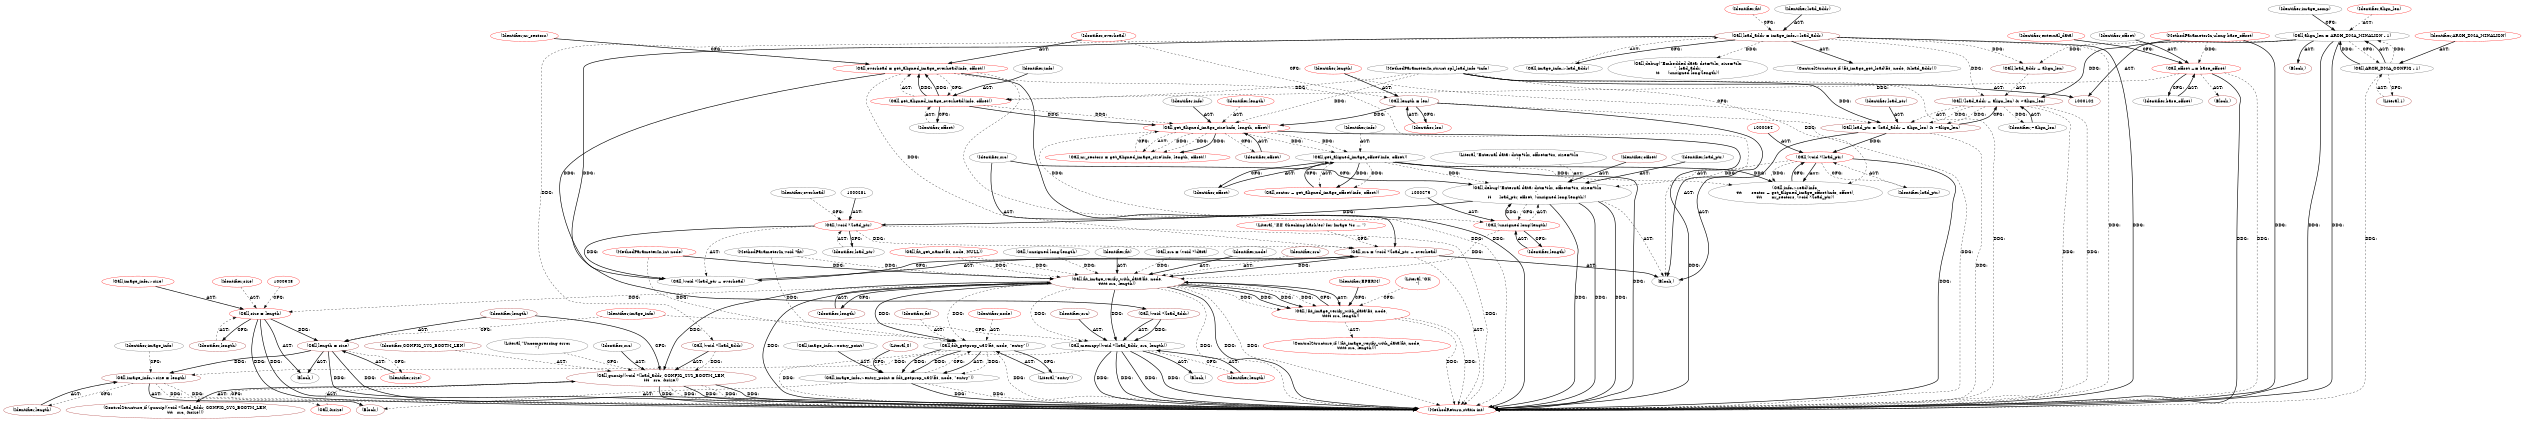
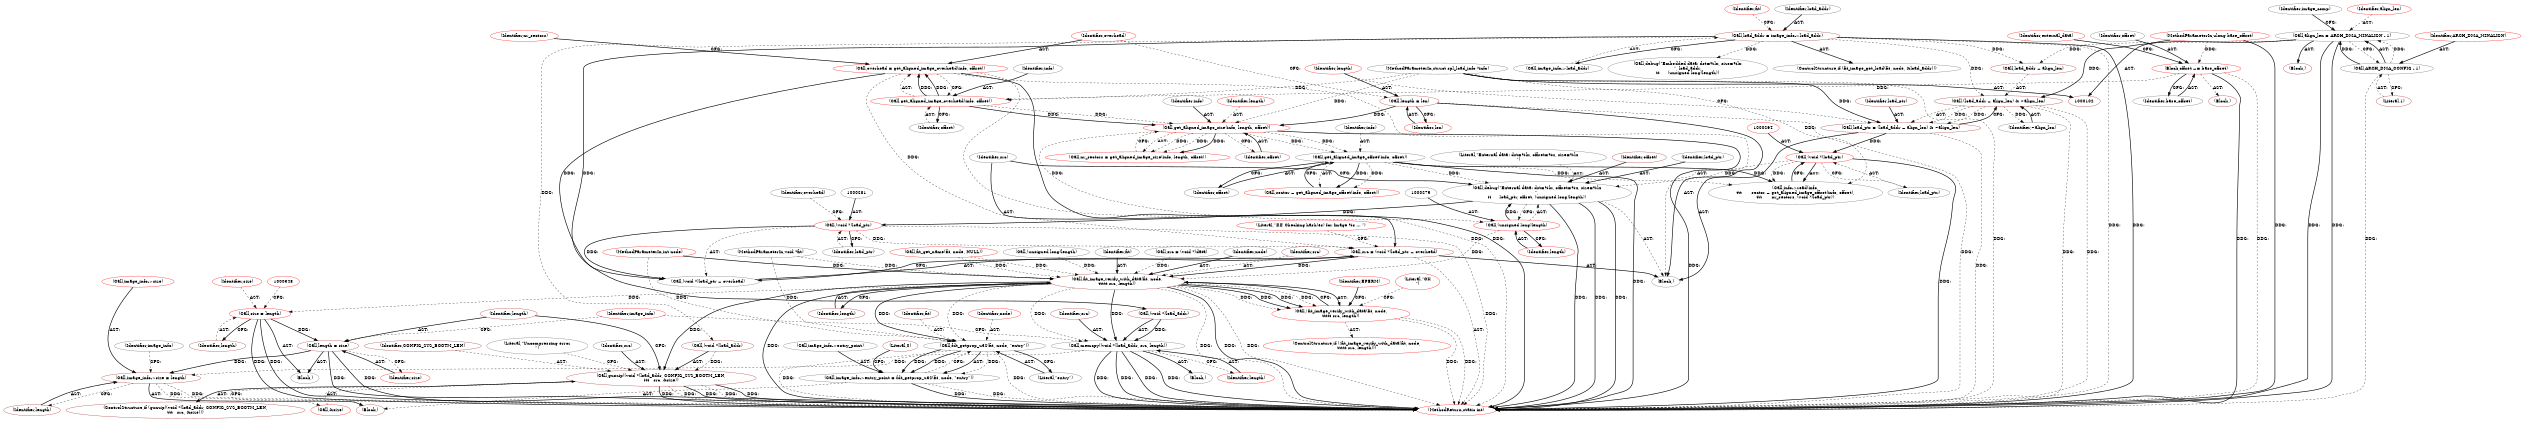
(2196, 69) -> (2196, 69)
(198, 297) -> (109, 331)
